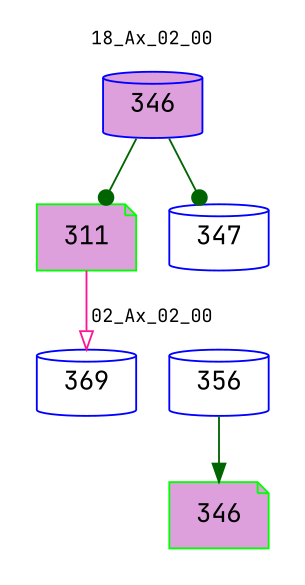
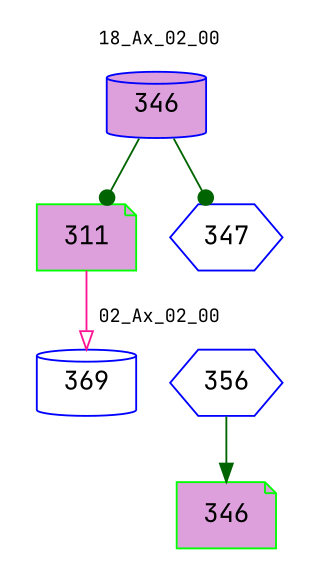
(219, 237) -> (226, 237)
(219, 383) -> (226, 383)
